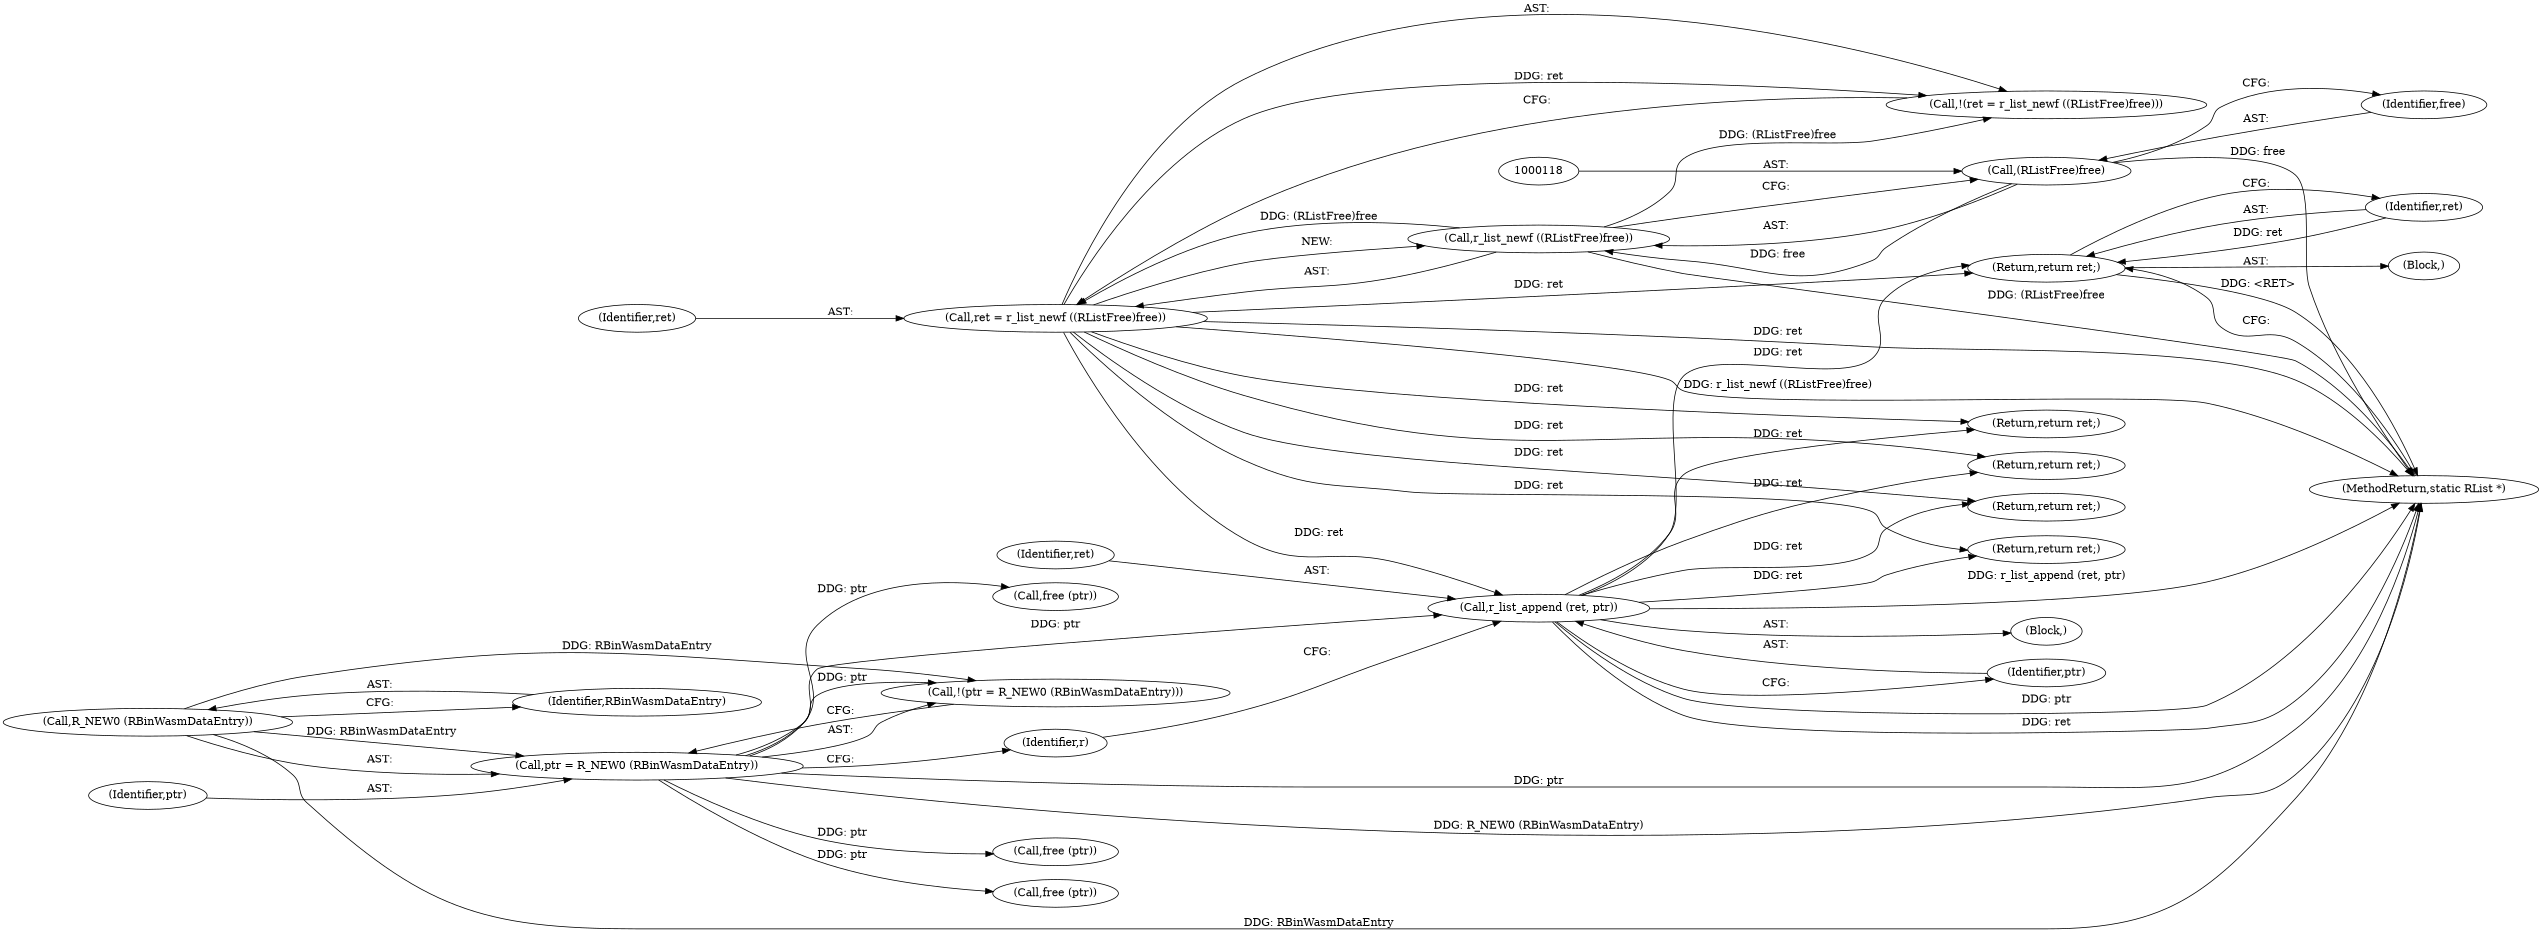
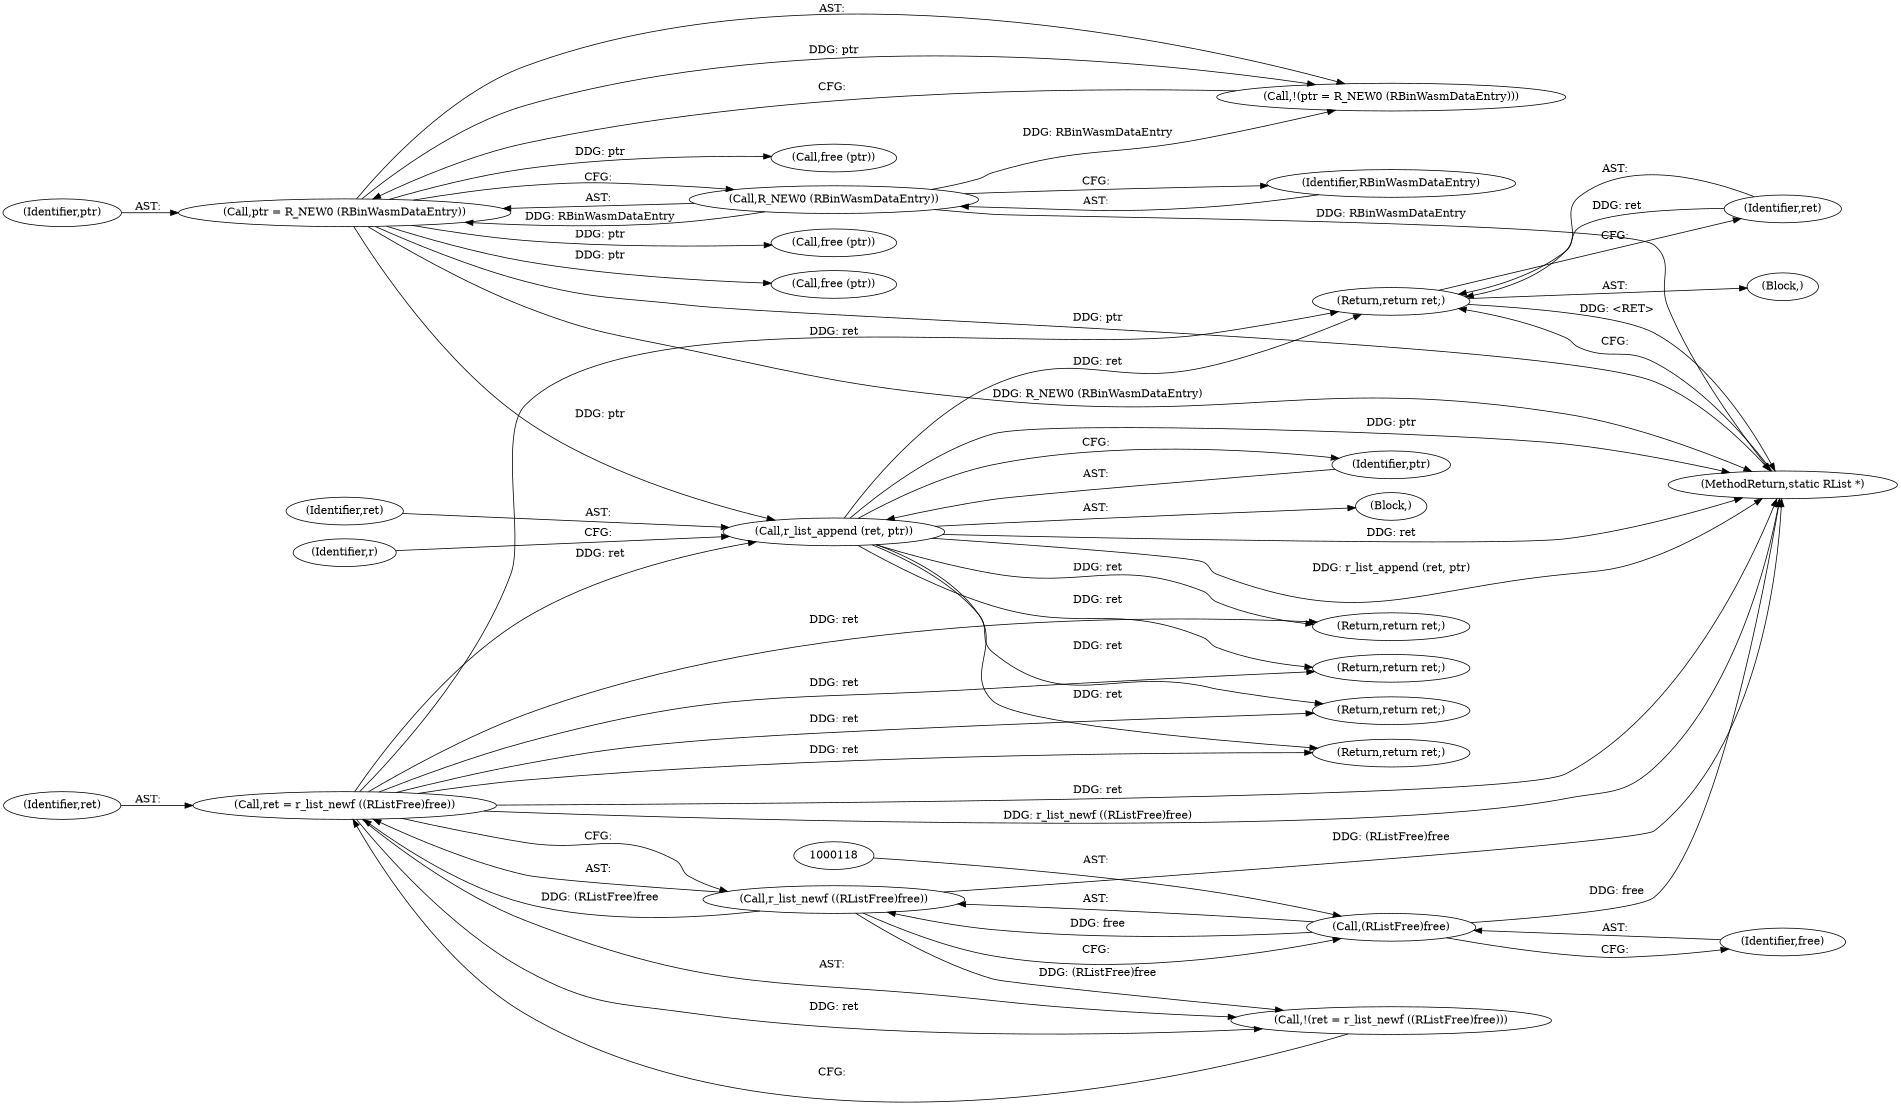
(1319, 242) -> (600, 837)
(903, 763) -> (569, 183)
